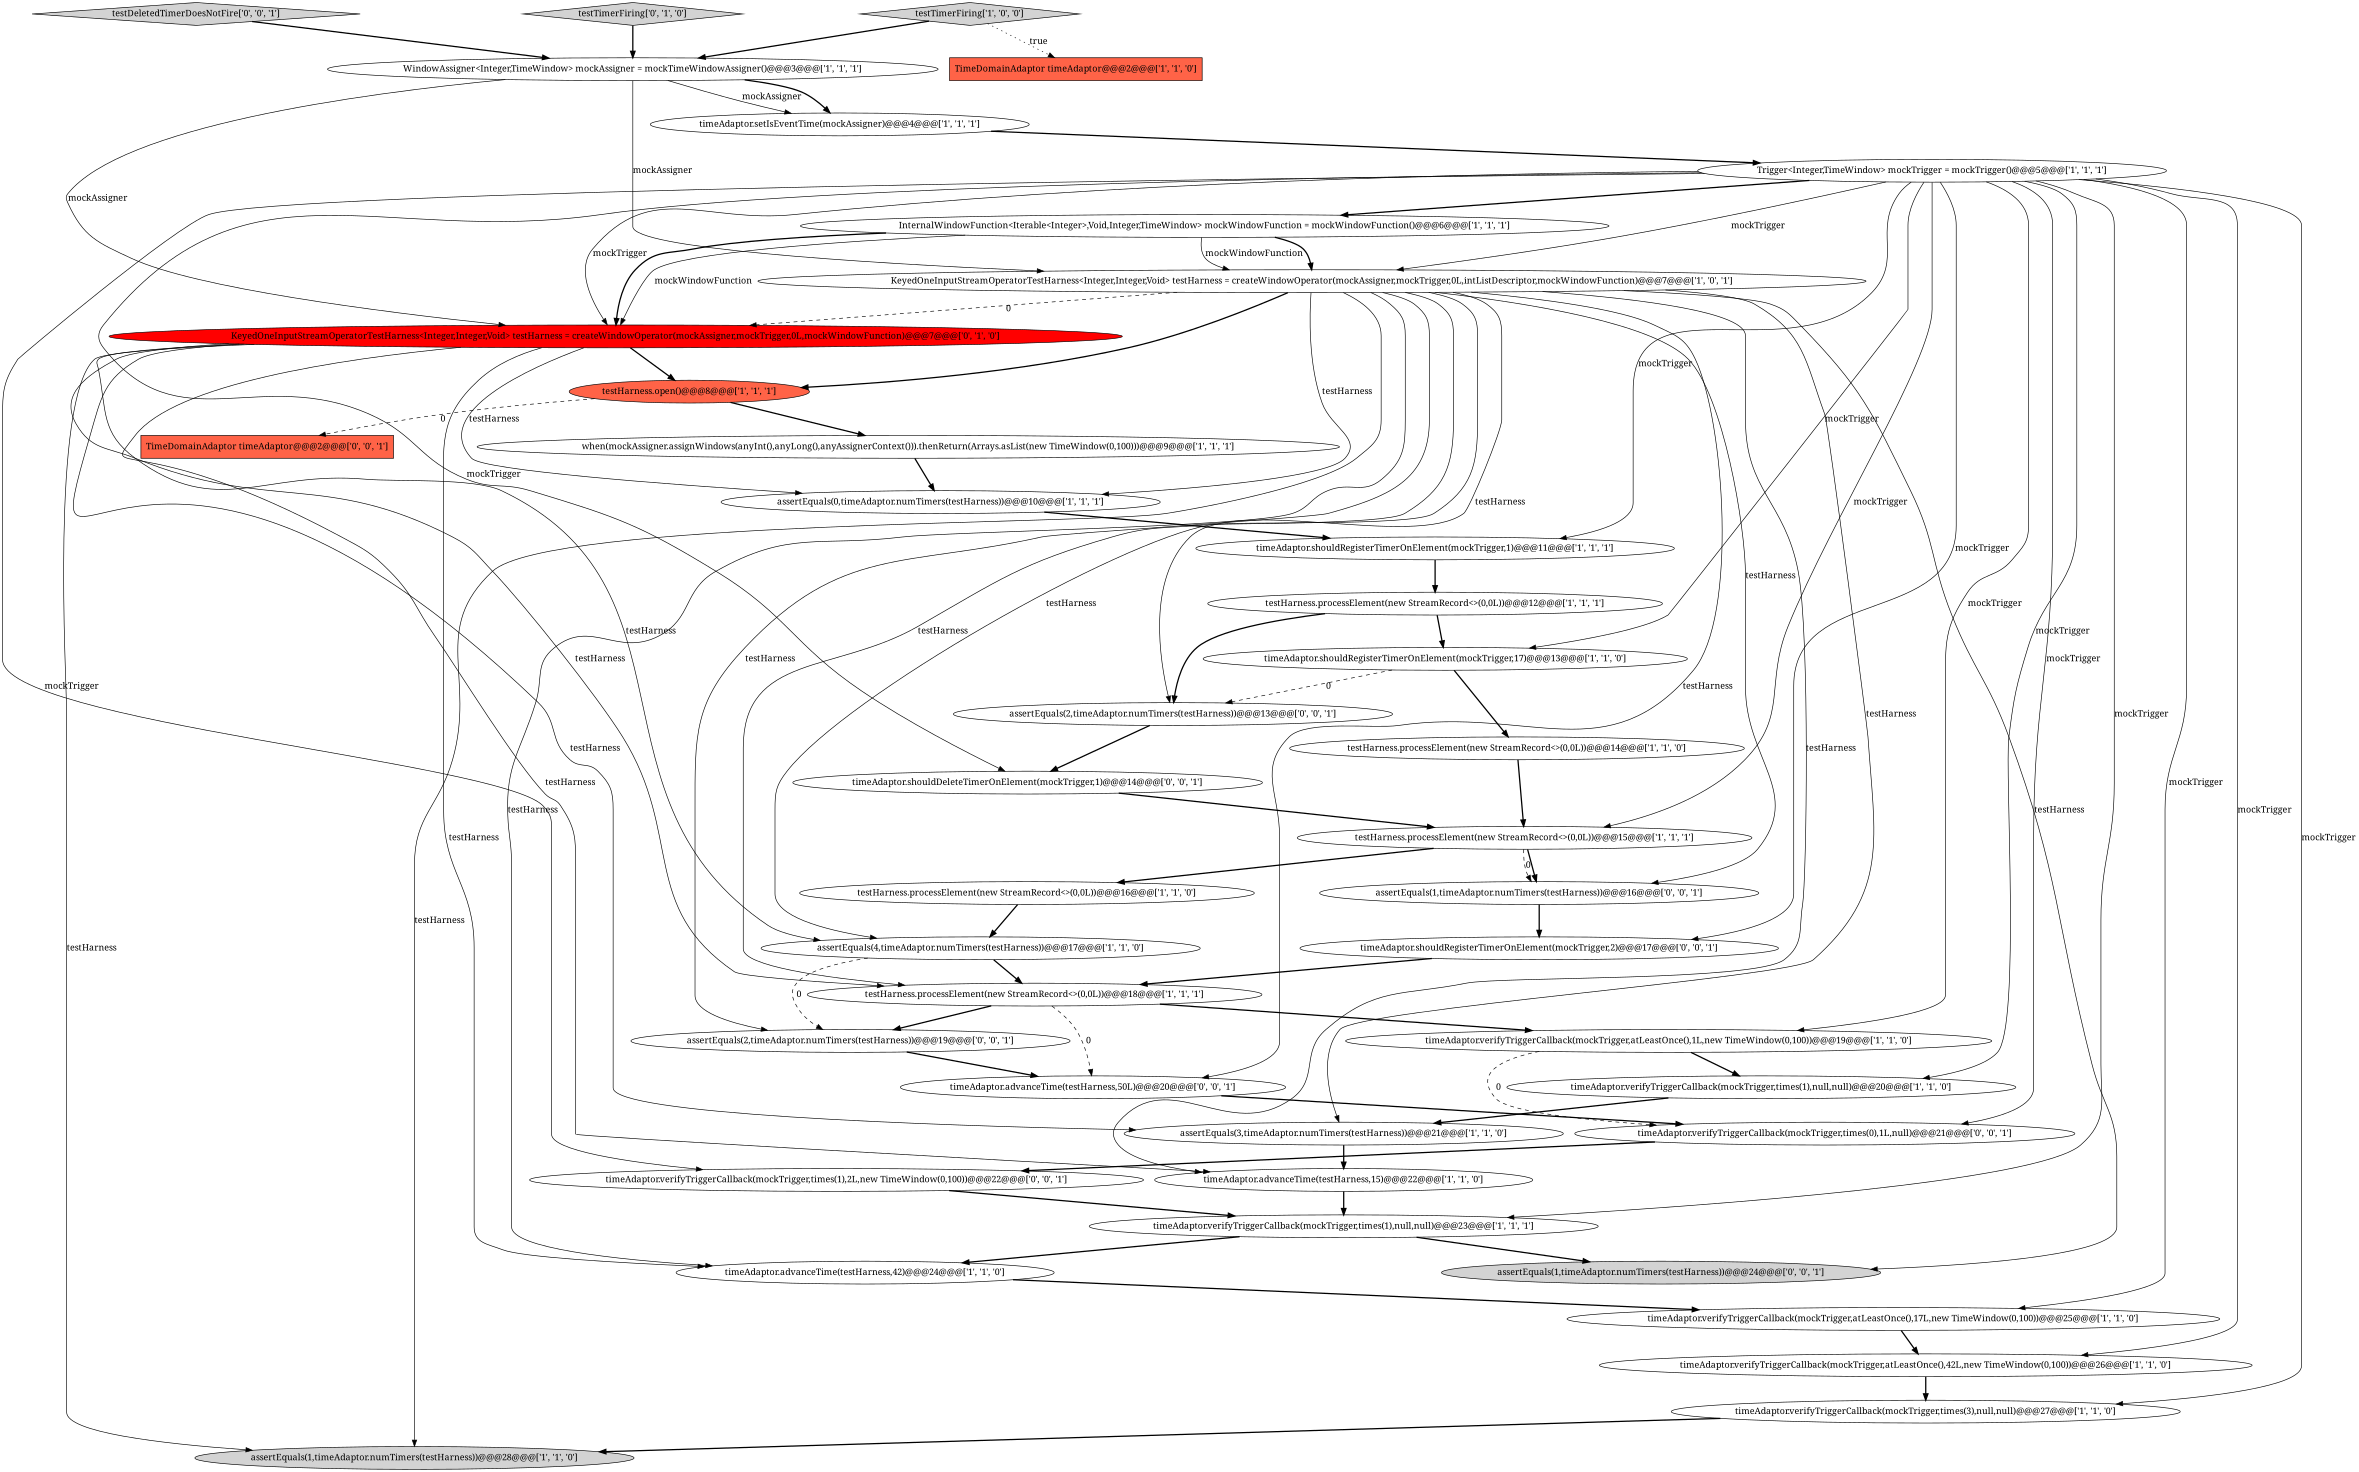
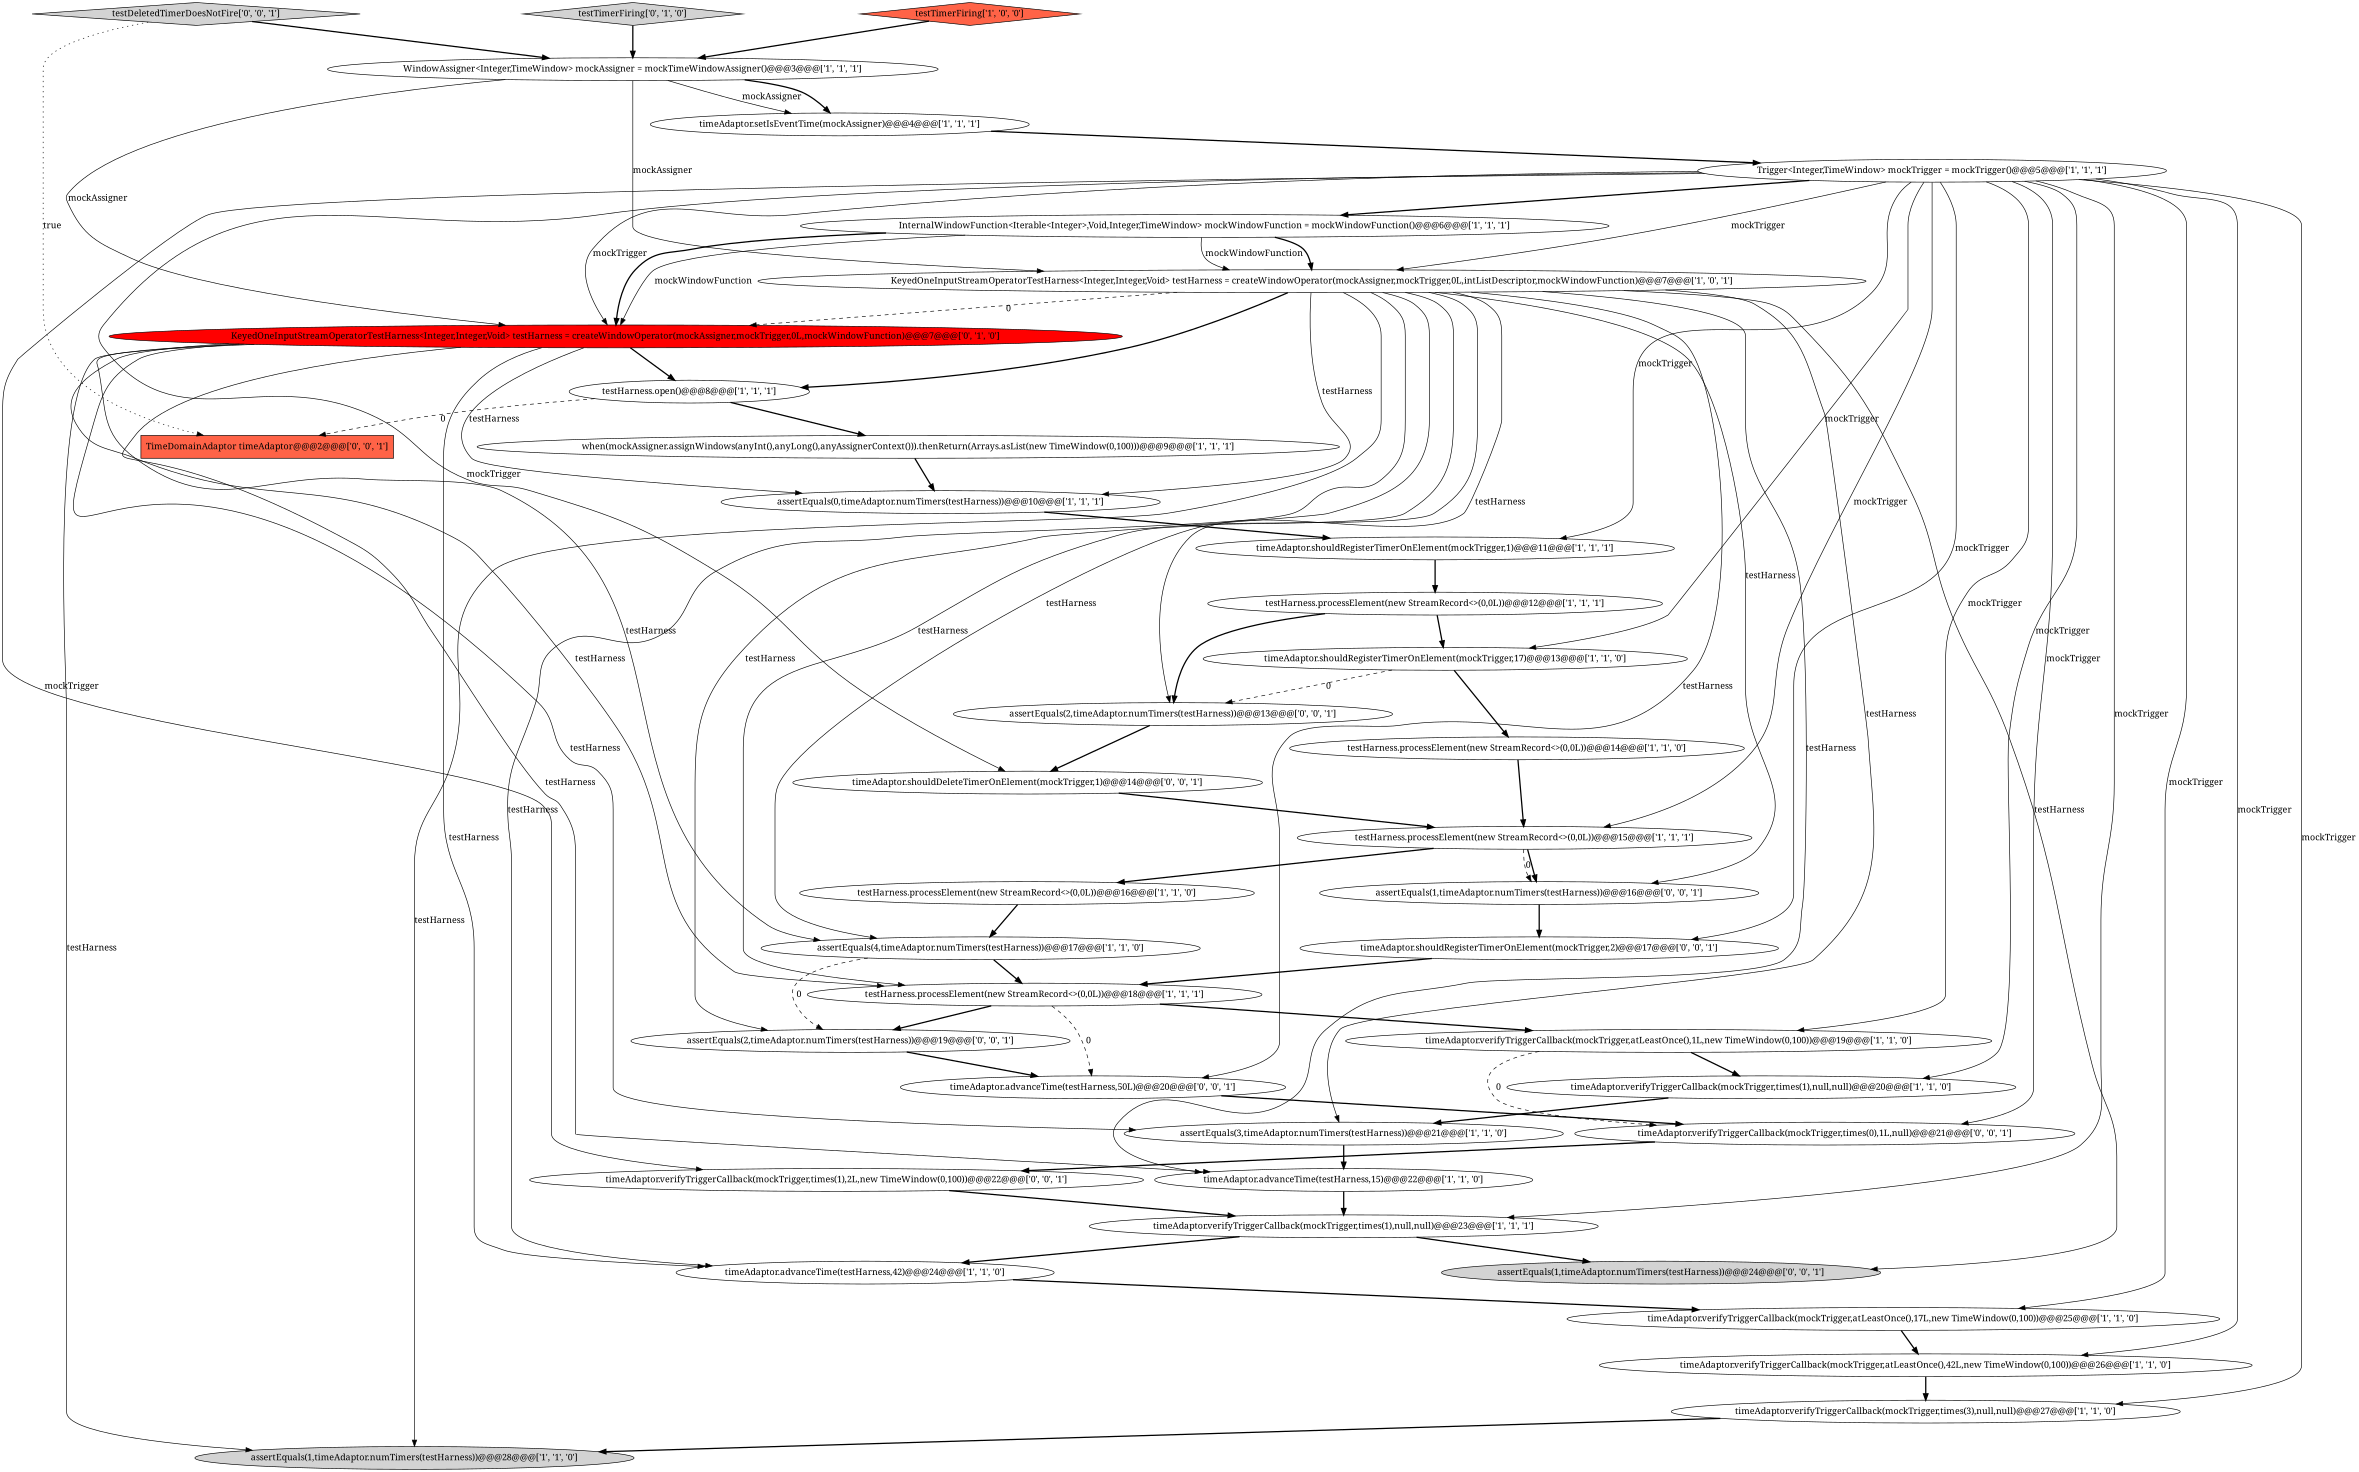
(970, 14) -> (970, 14)
(1076, 69) -> none
none -> (43, 236)
(689, 392) -> (689, 392)
